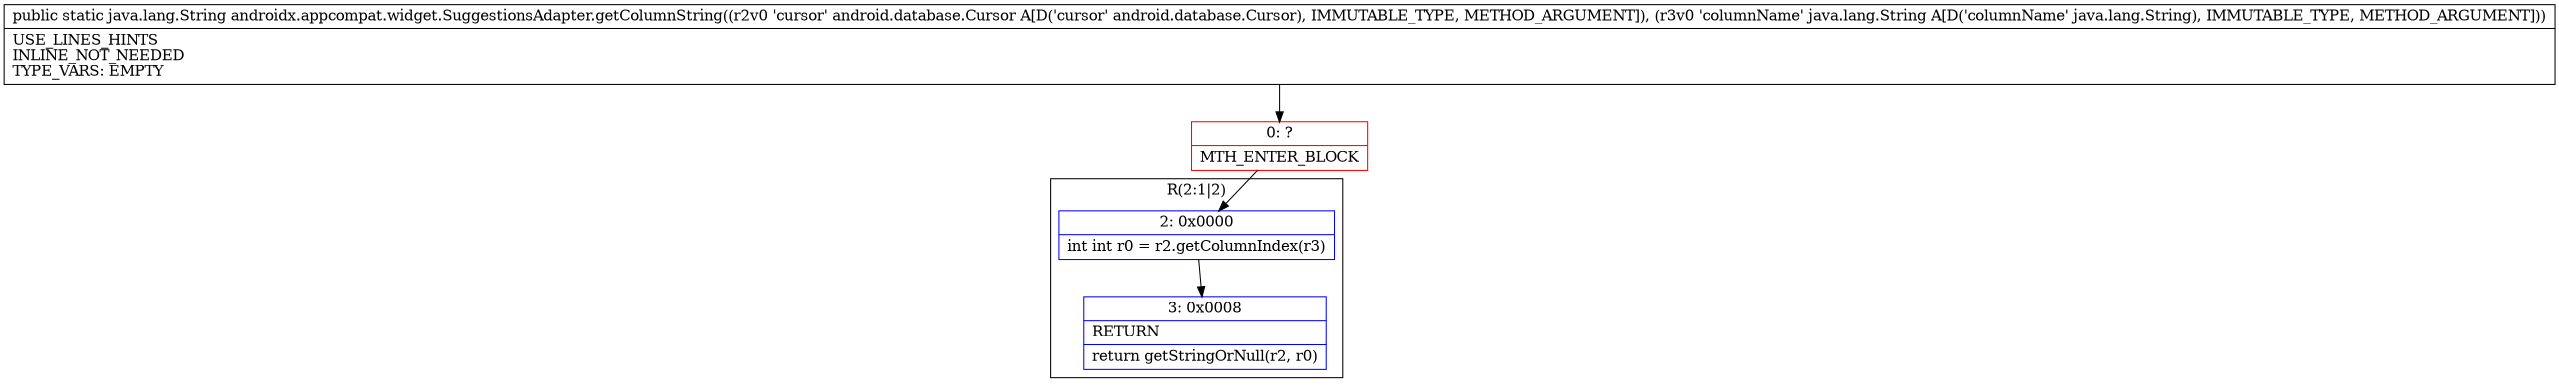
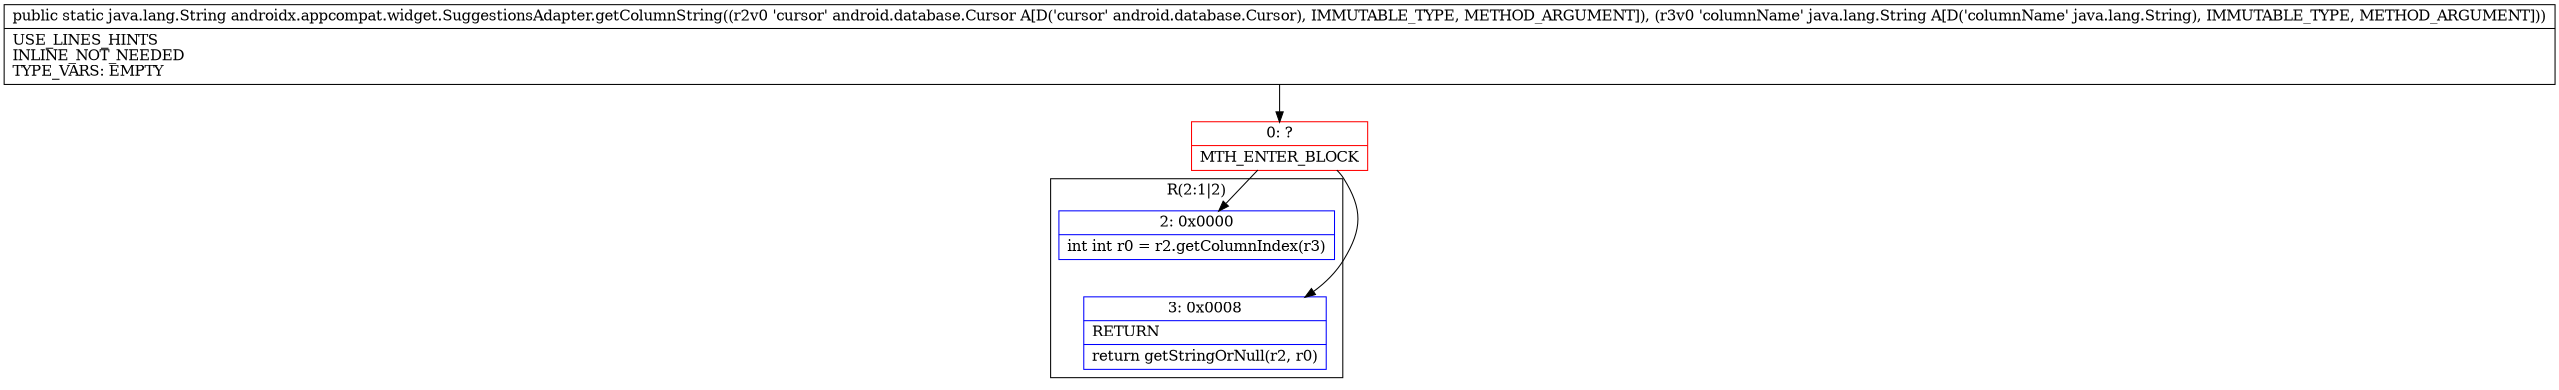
(1200, 273) -> (1355, 235)
